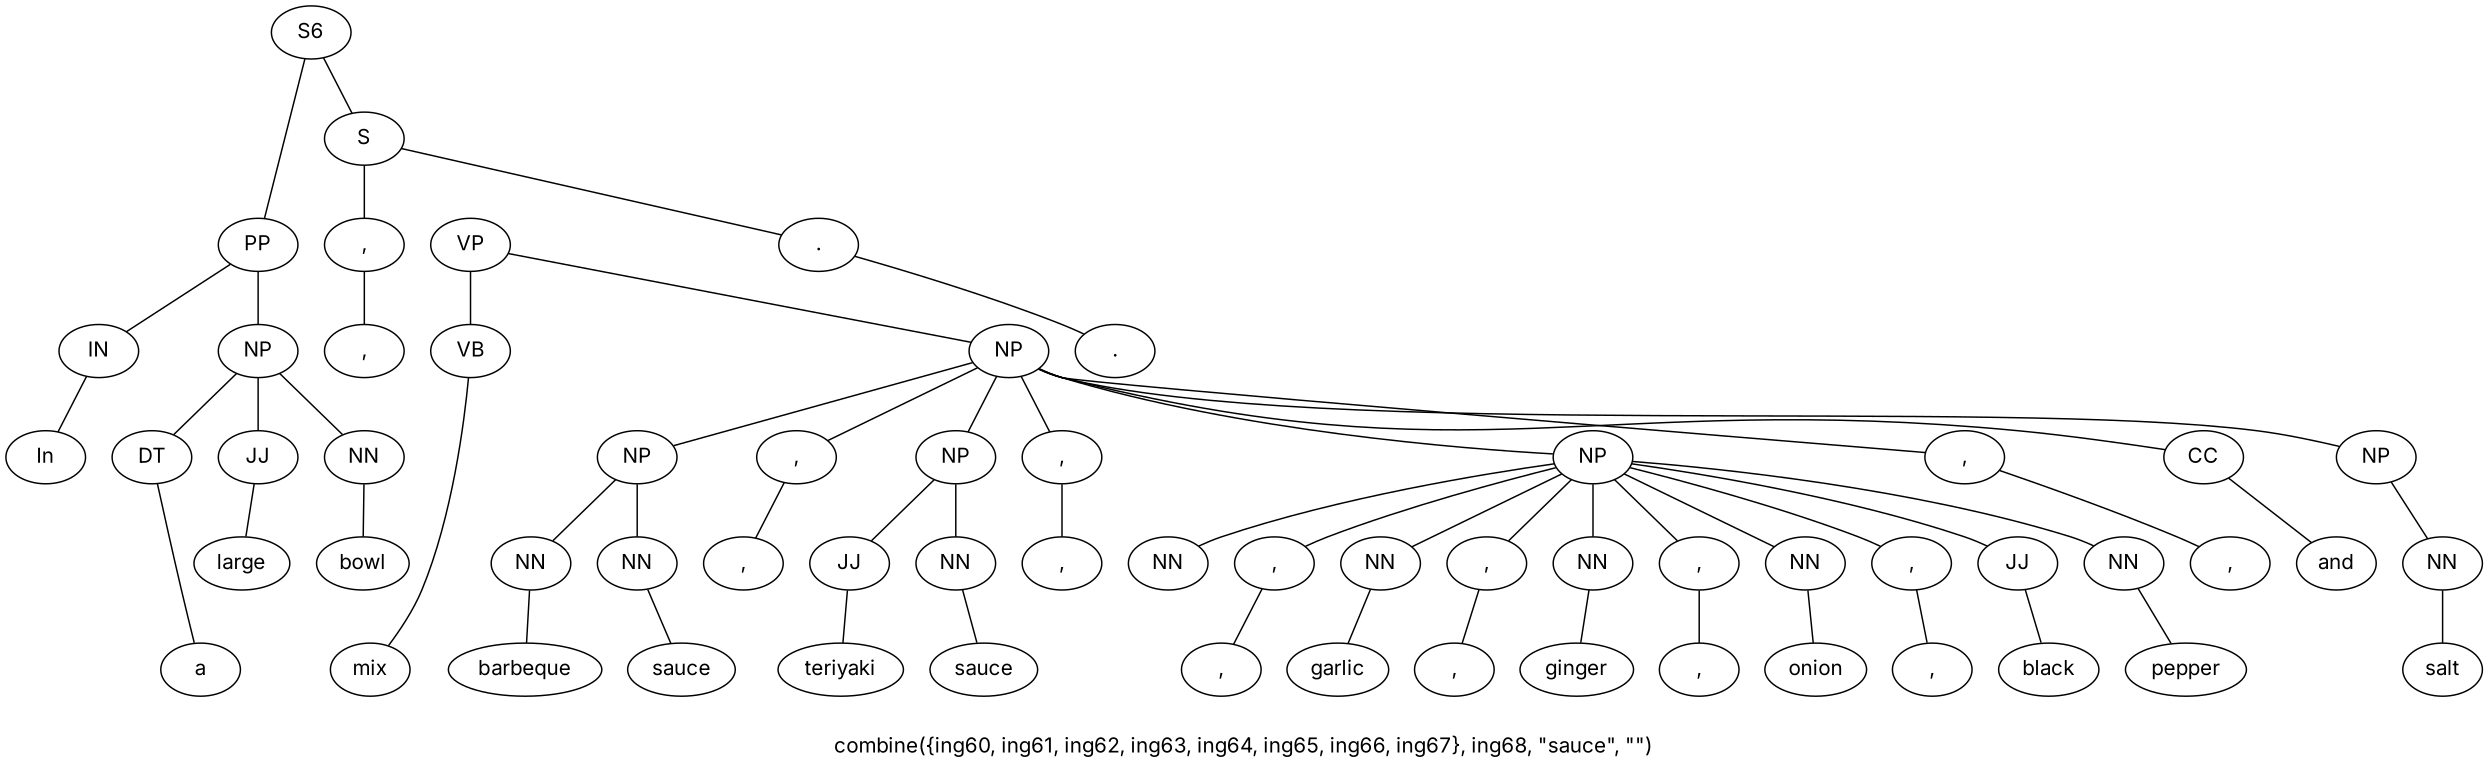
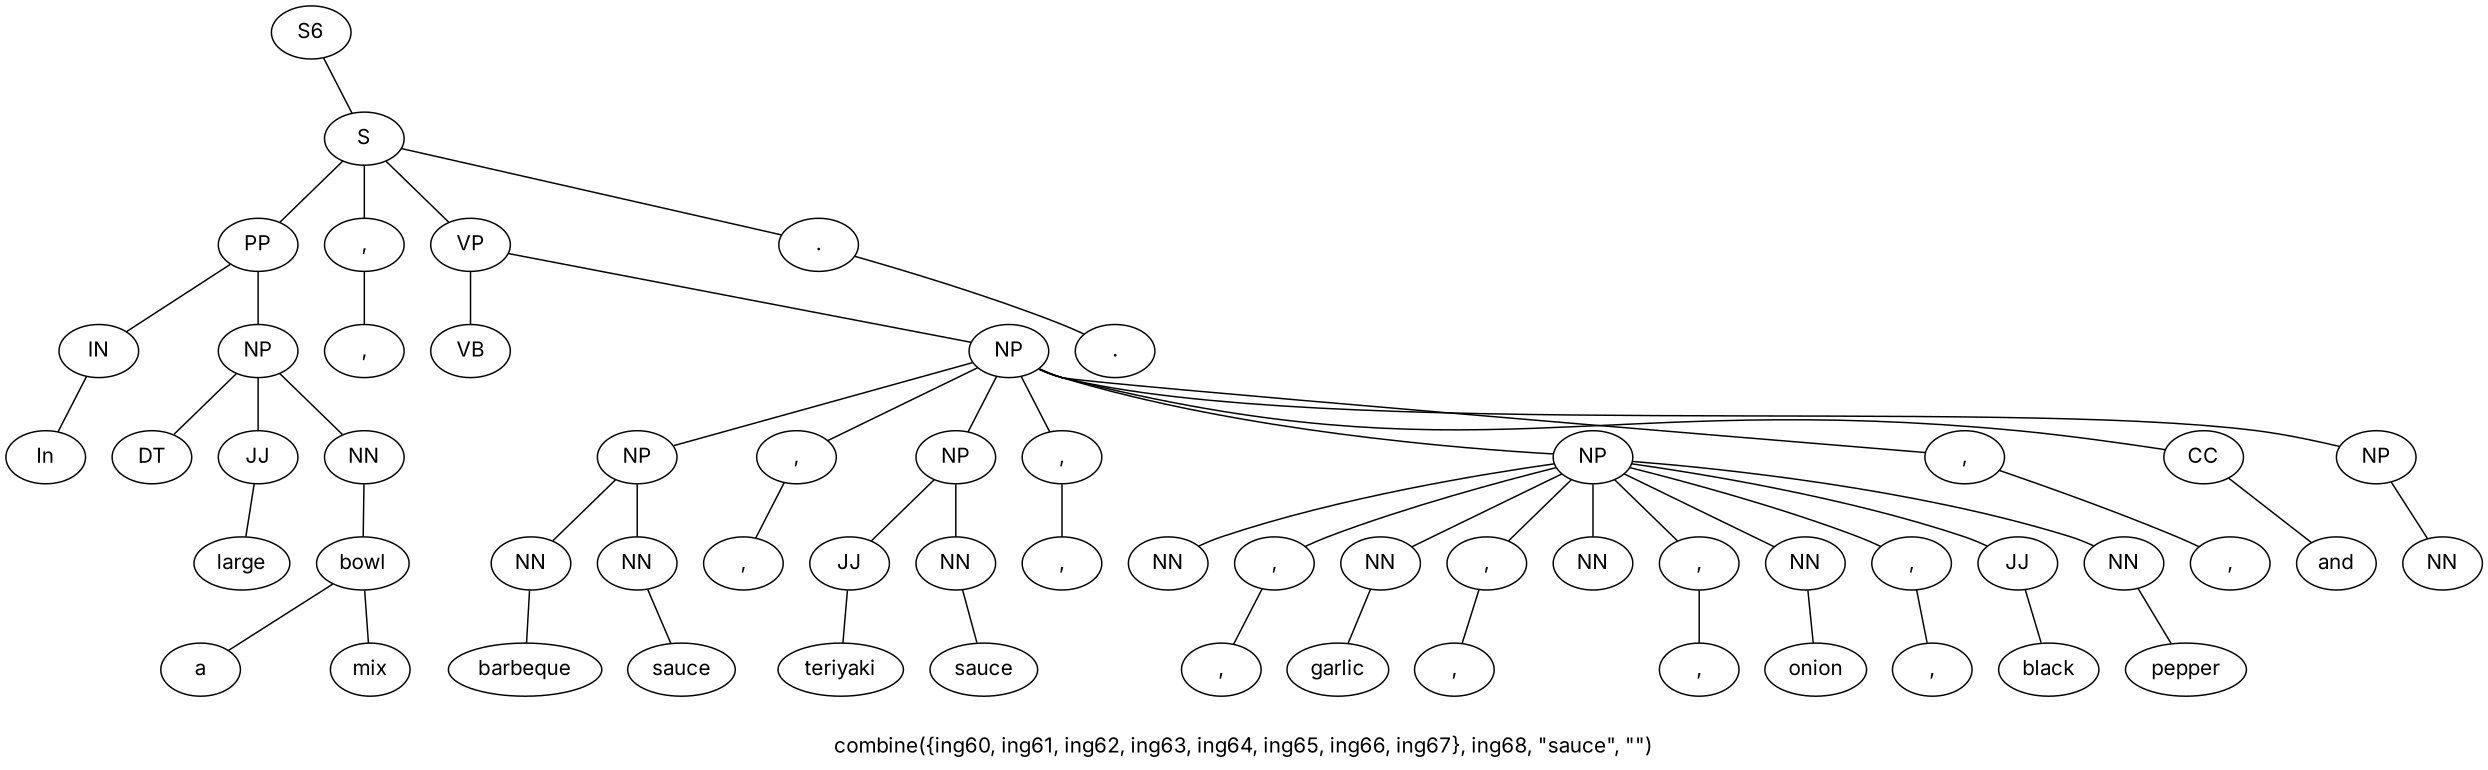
(285, 139) -> (311, 192)
none -> (417, 192)
(445, 517) -> (367, 617)
(175, 564) -> (281, 617)
(1577, 670) -> none
(2443, 670) -> none
